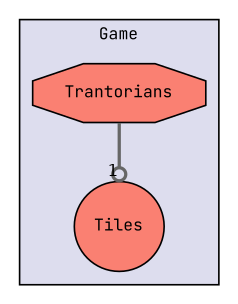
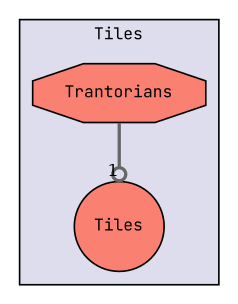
(119, 35) -> (119, 35)
